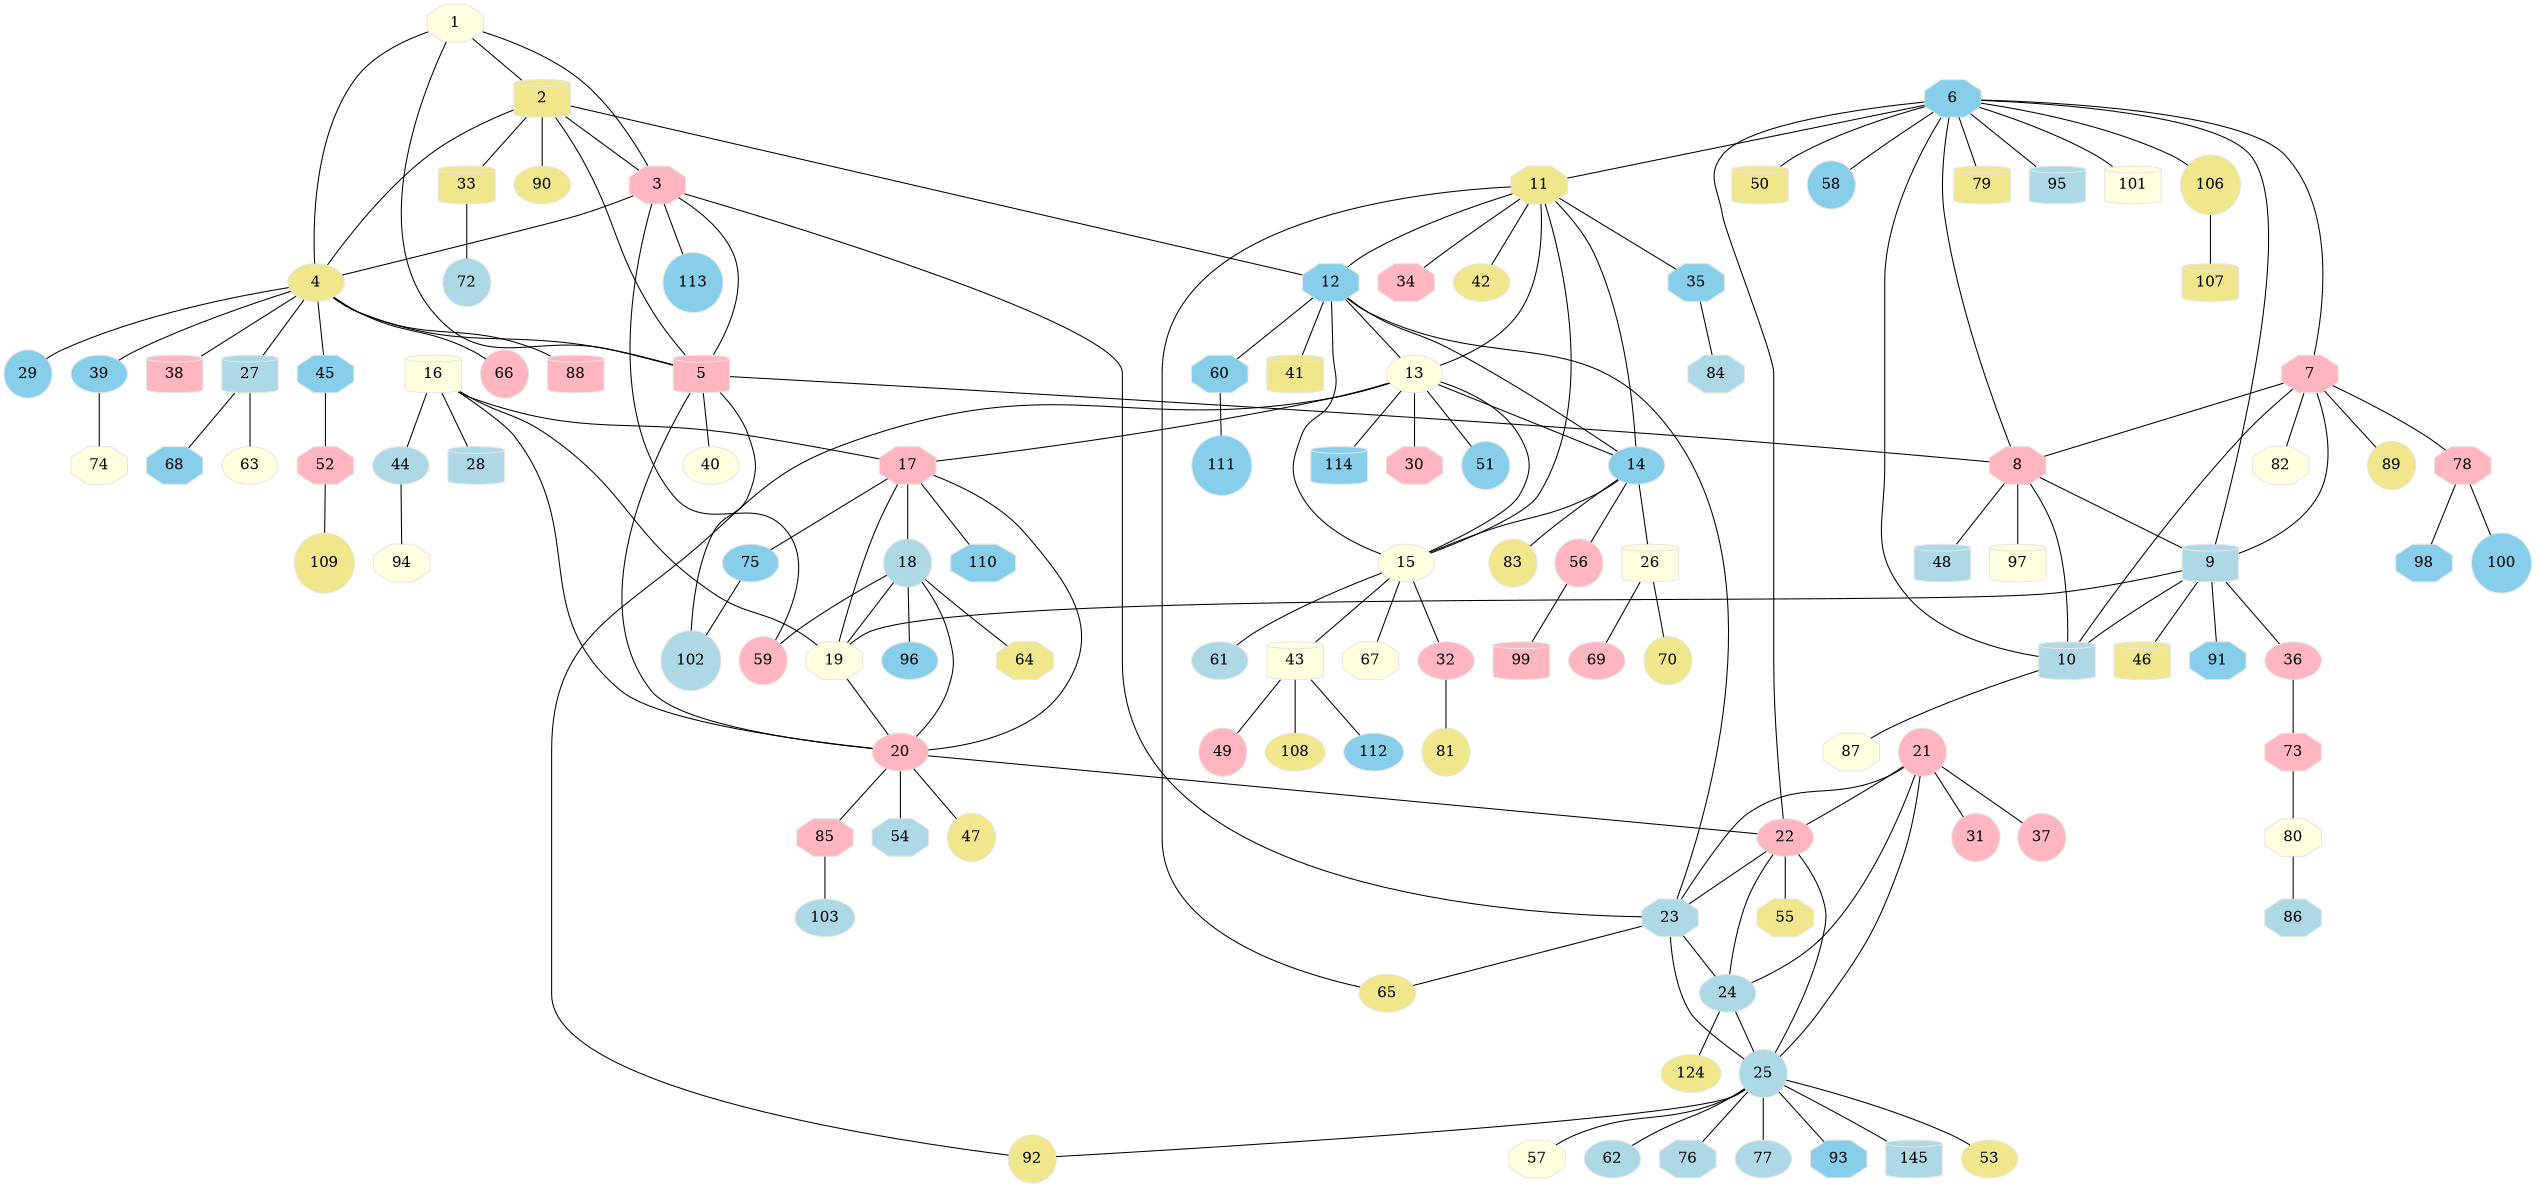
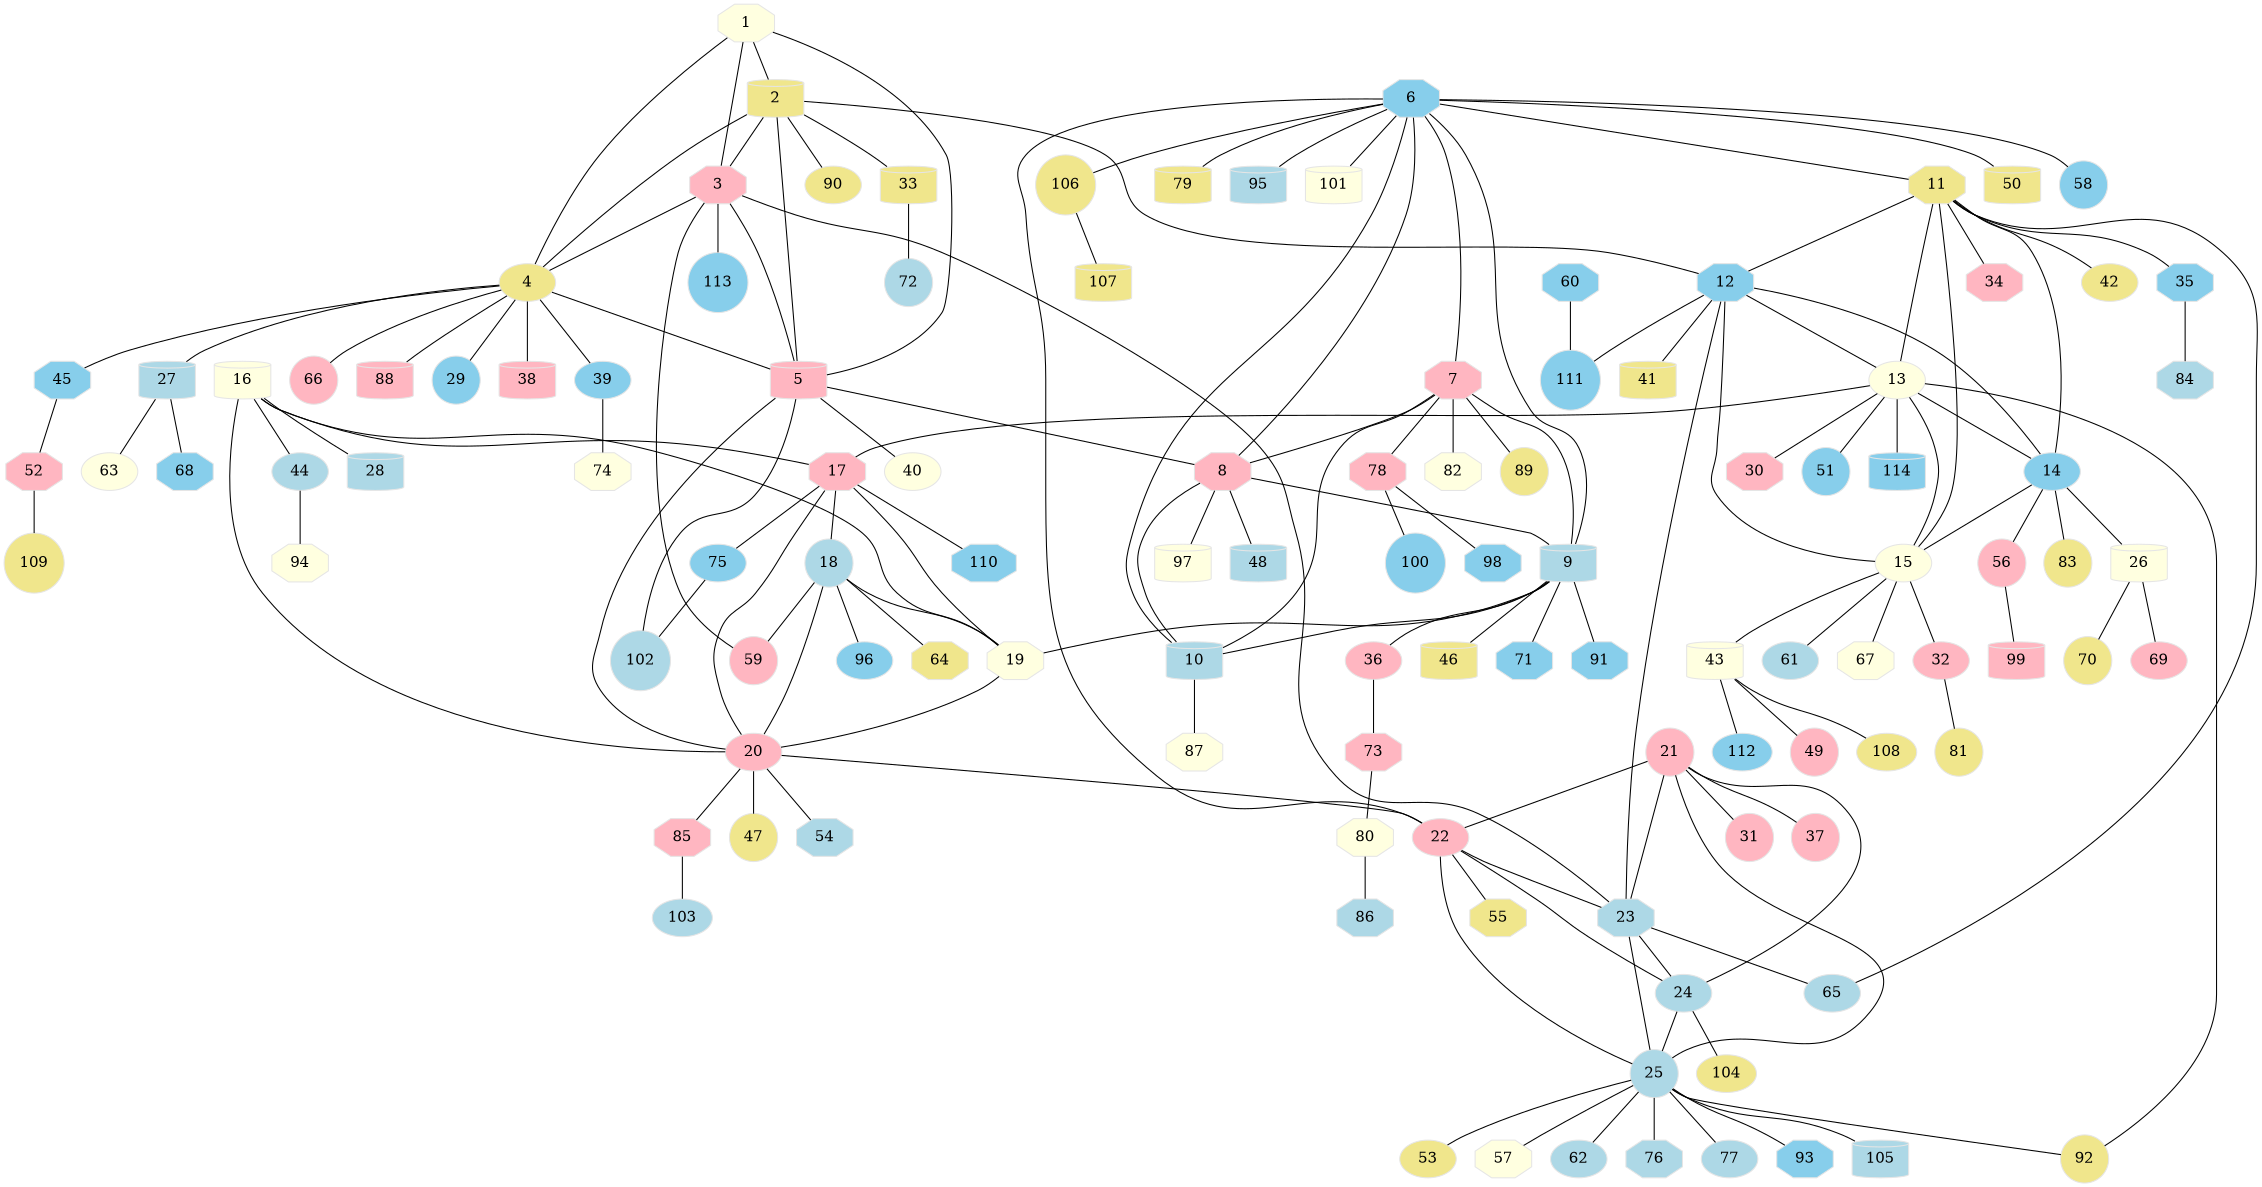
(1275, 328) -> (1648, 327)
none -> (1524, 661)
(1387, 993) -> (1832, 993)
(1691, 1074) -> (1726, 1074)
(1914, 1159) -> (1880, 1159)
